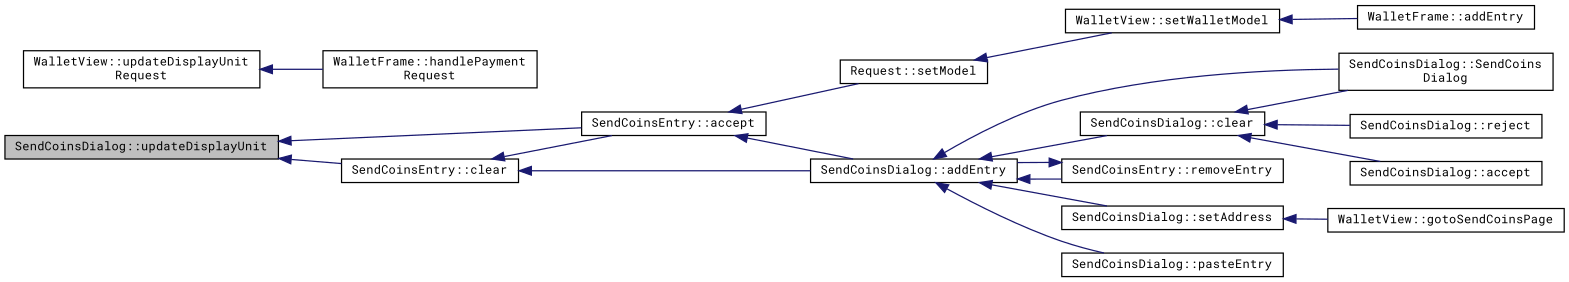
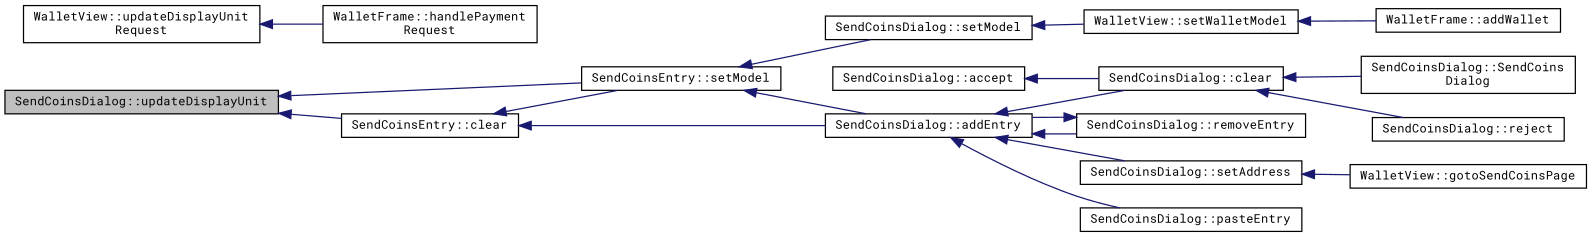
(1446, 17) -> (1468, 20)
(914, 72) -> (929, 28)
(1135, 85) -> none
(674, 124) -> (681, 79)
(1315, 150) -> (1068, 79)
(1173, 171) -> (1191, 126)
